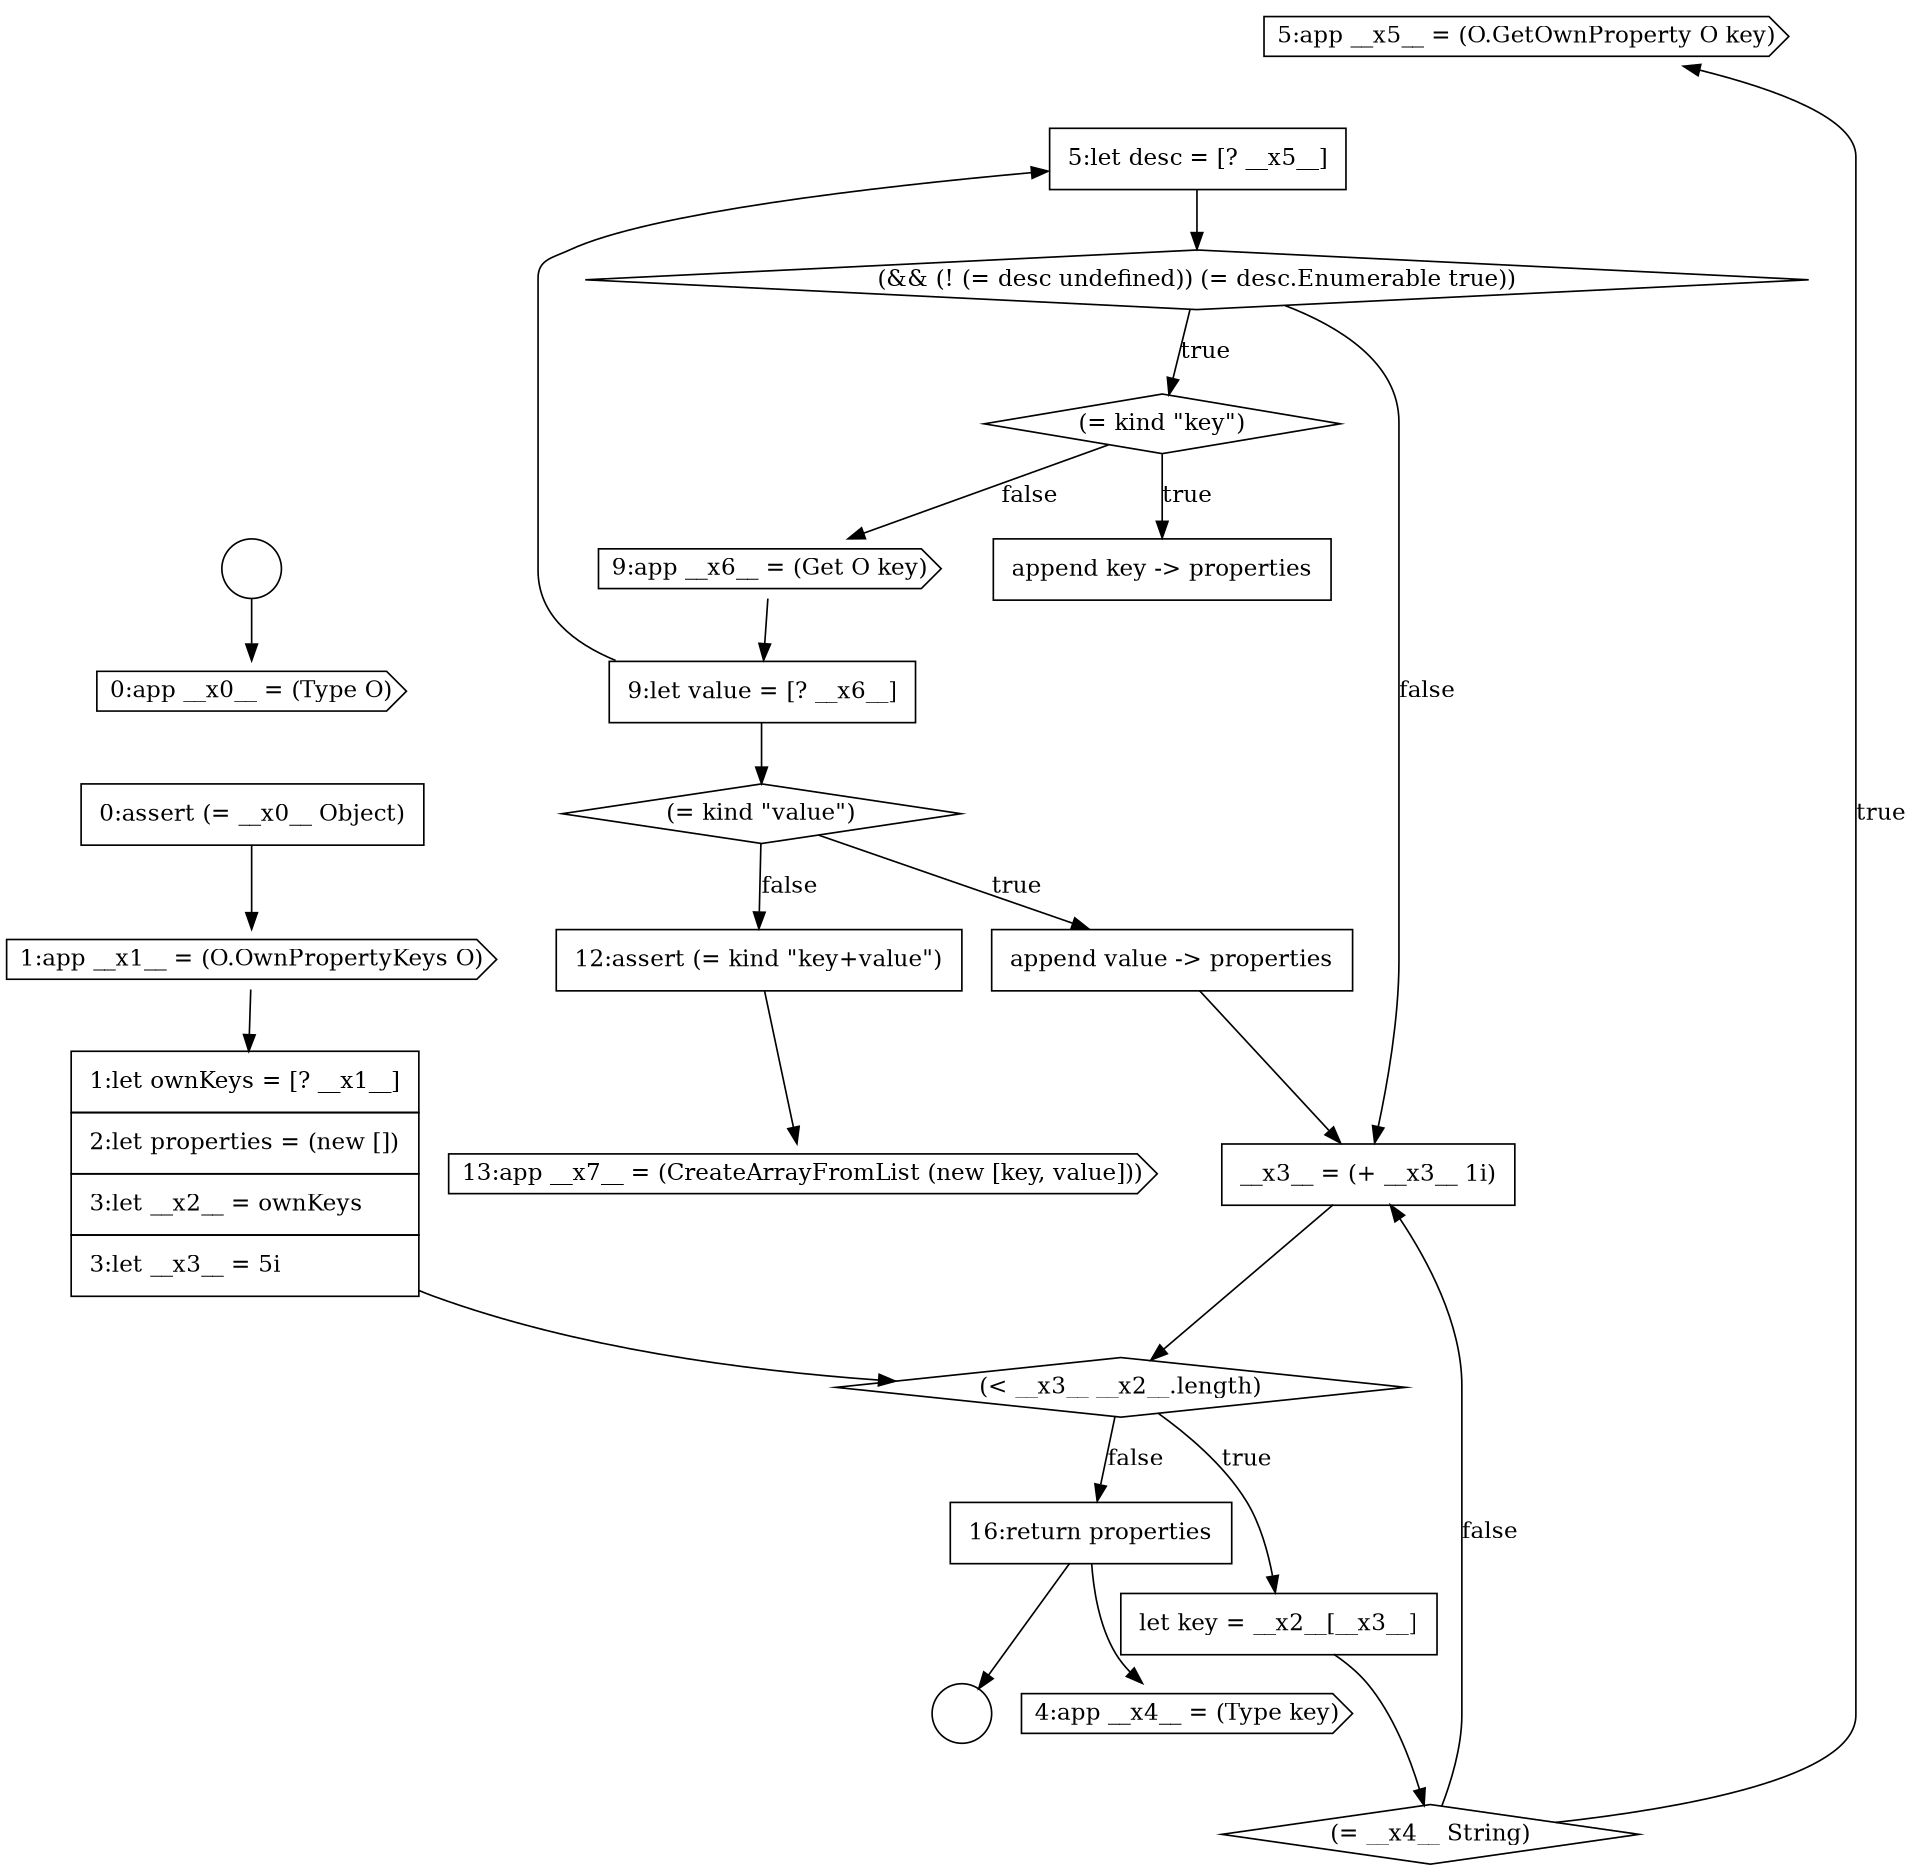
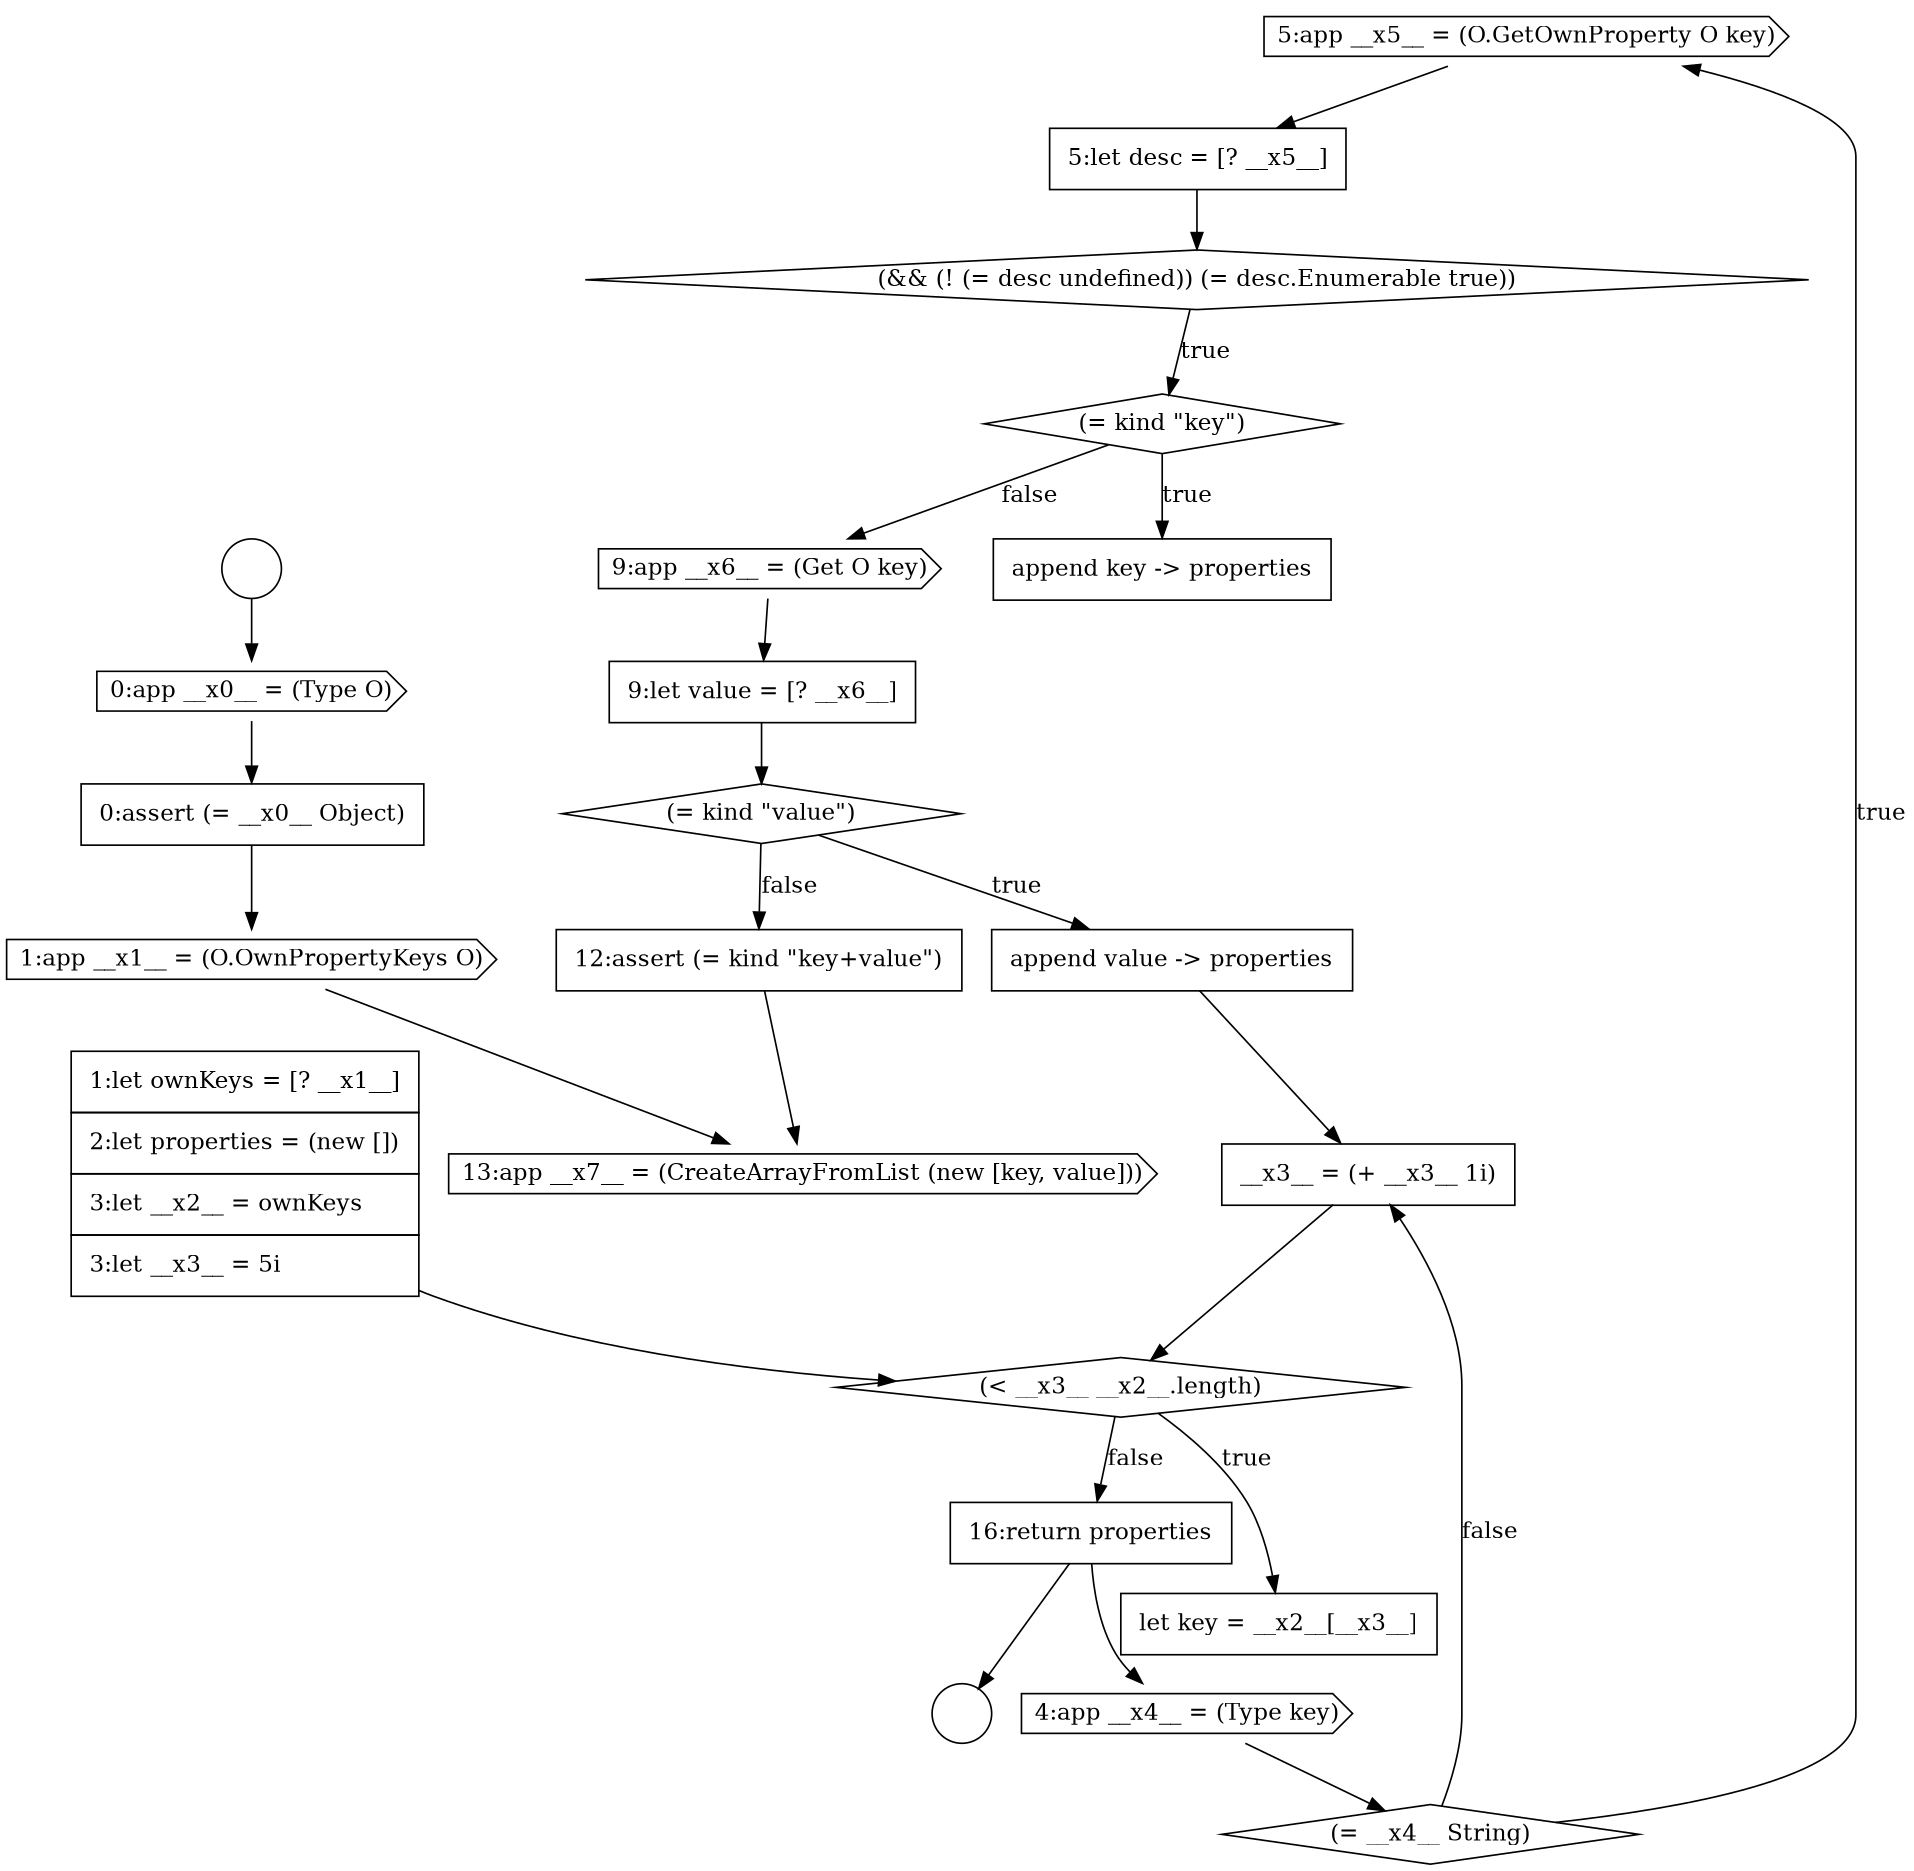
(572, 249) -> (1371, 94)
(1399, 689) -> none
none -> (252, 743)
(250, 1012) -> (519, 1064)
(1388, 1714) -> (1308, 1773)
